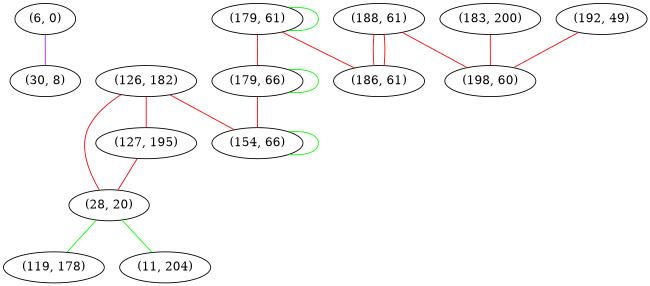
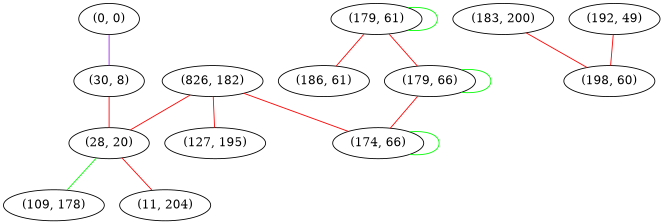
(45, 19) -> (109, 19)
(379, 19) -> none
(146, 81) -> (213, 81)
(257, 143) -> (378, 143)
(128, 174) -> (109, 112)
(137, 236) -> (137, 174)
(54, 267) -> (54, 205)
